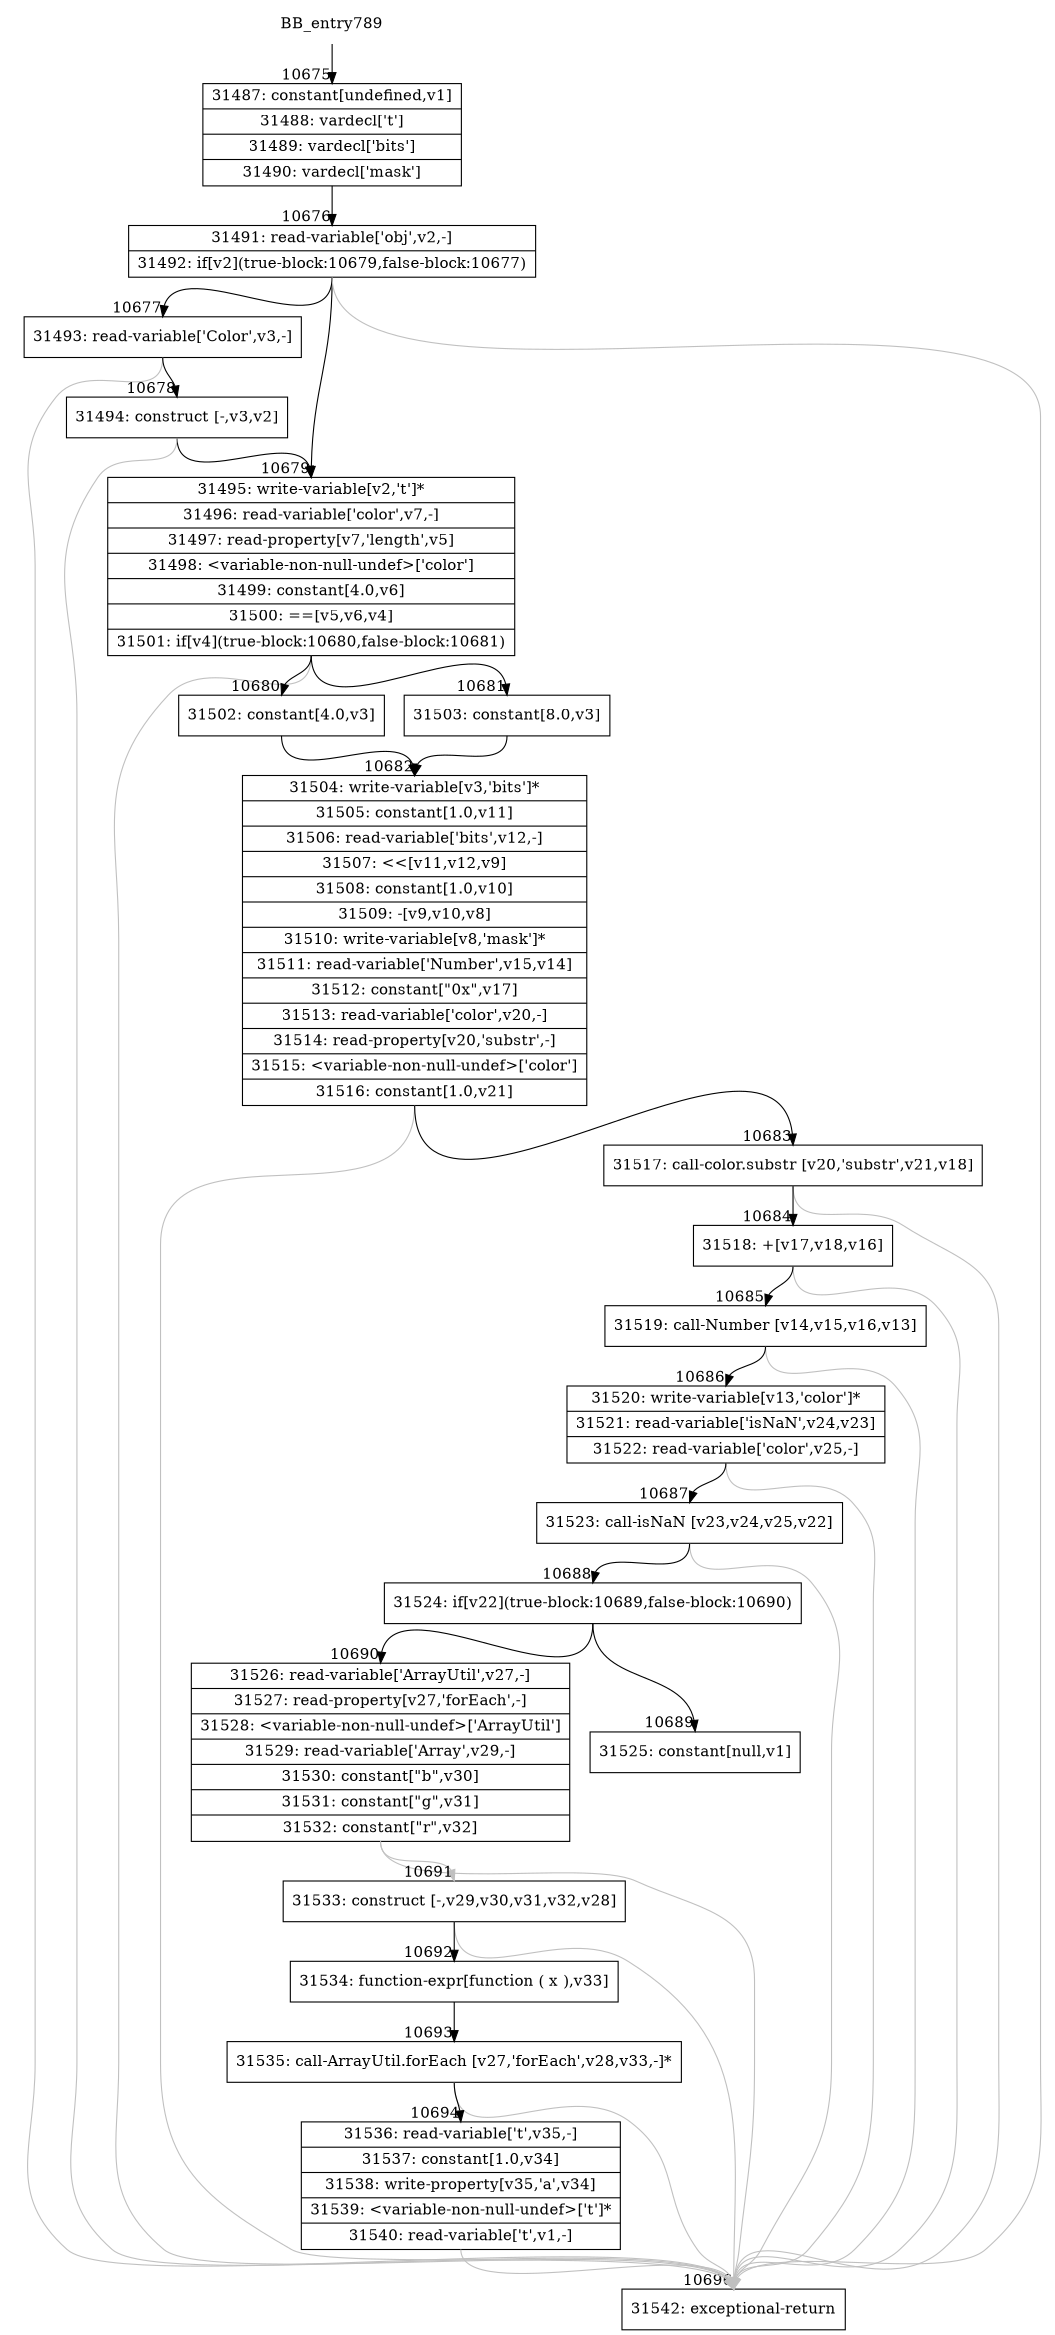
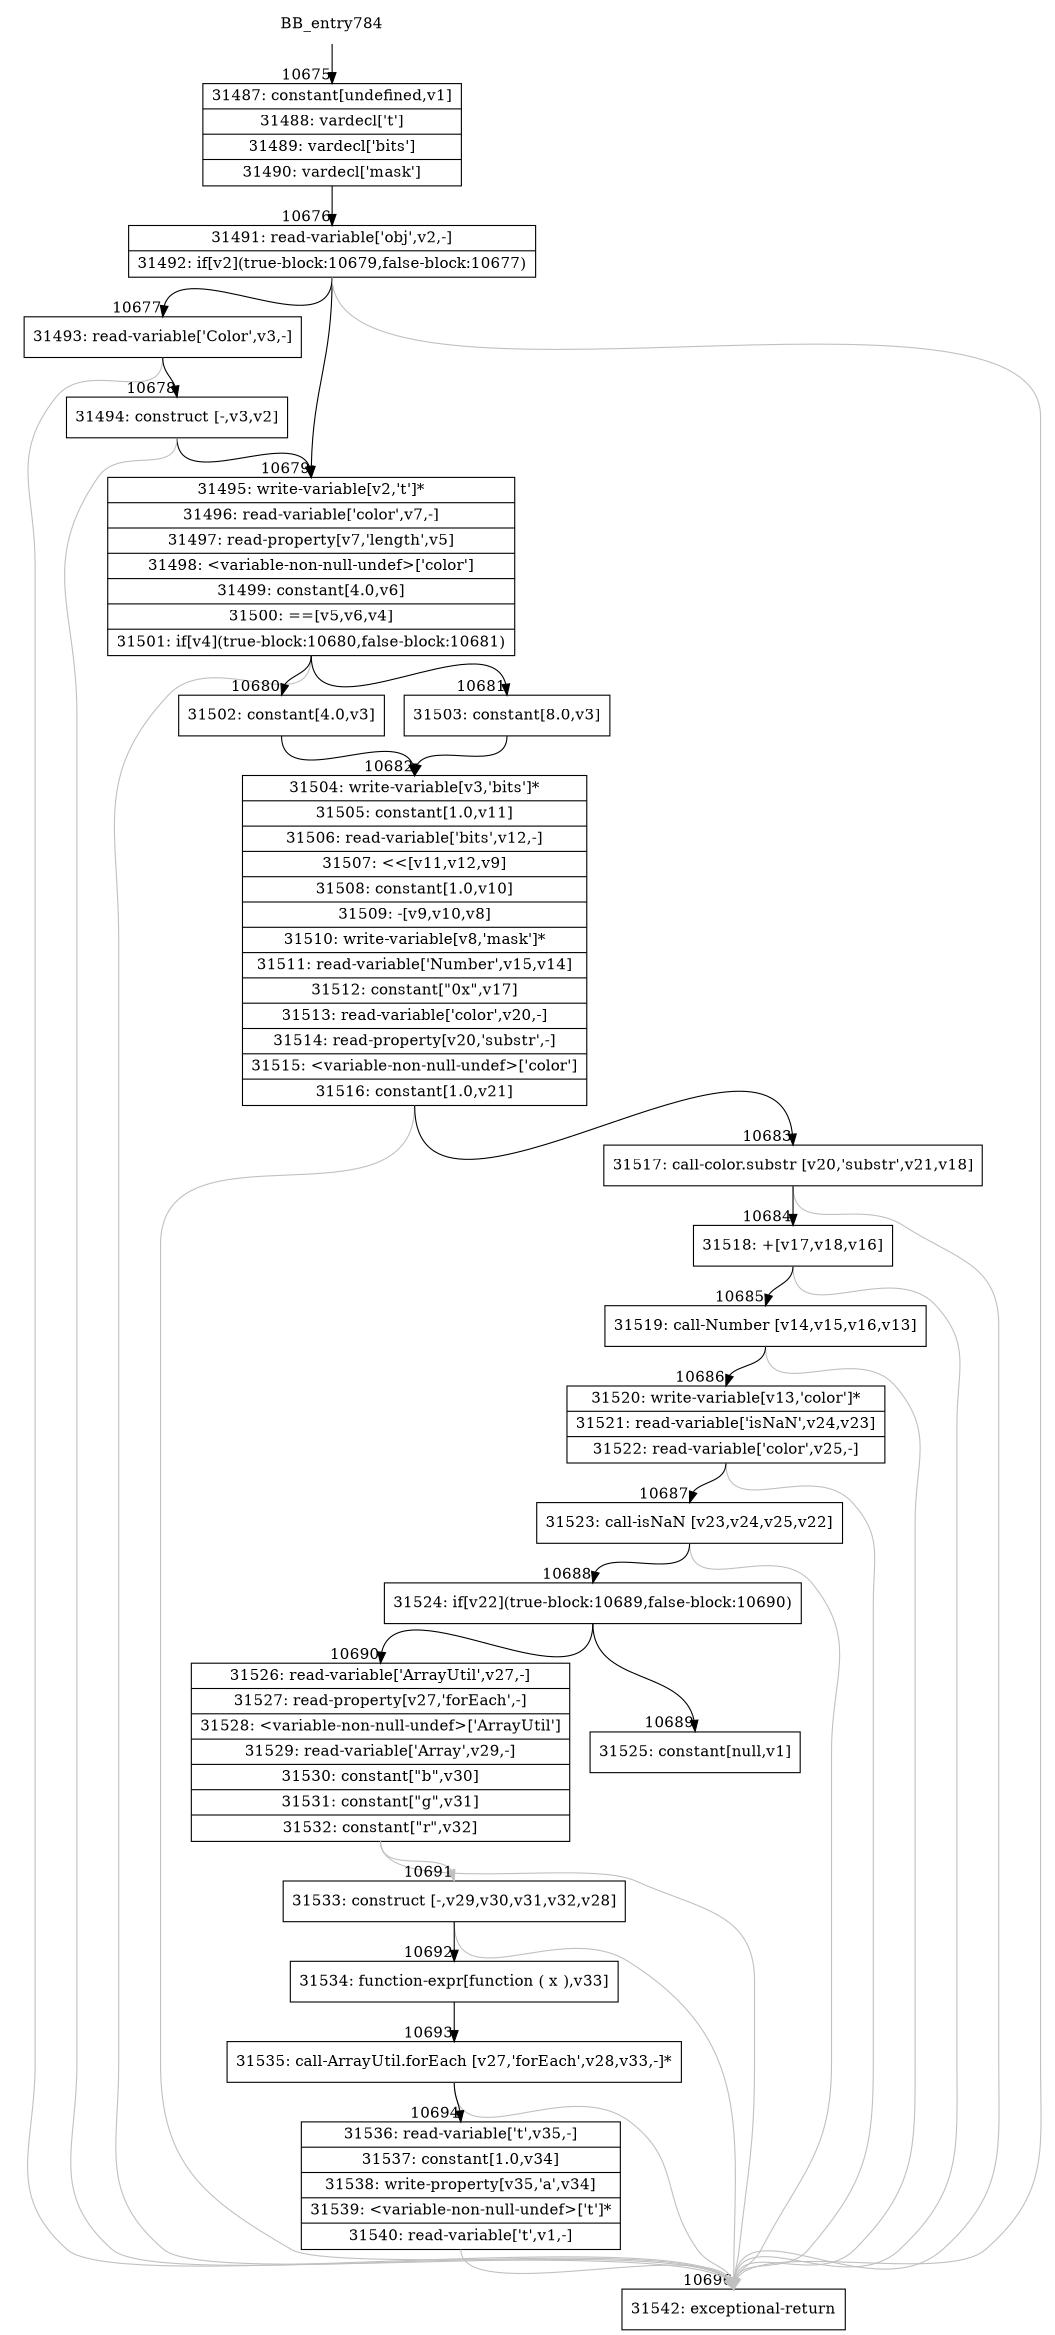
(332, 24) -> (332, 24)
